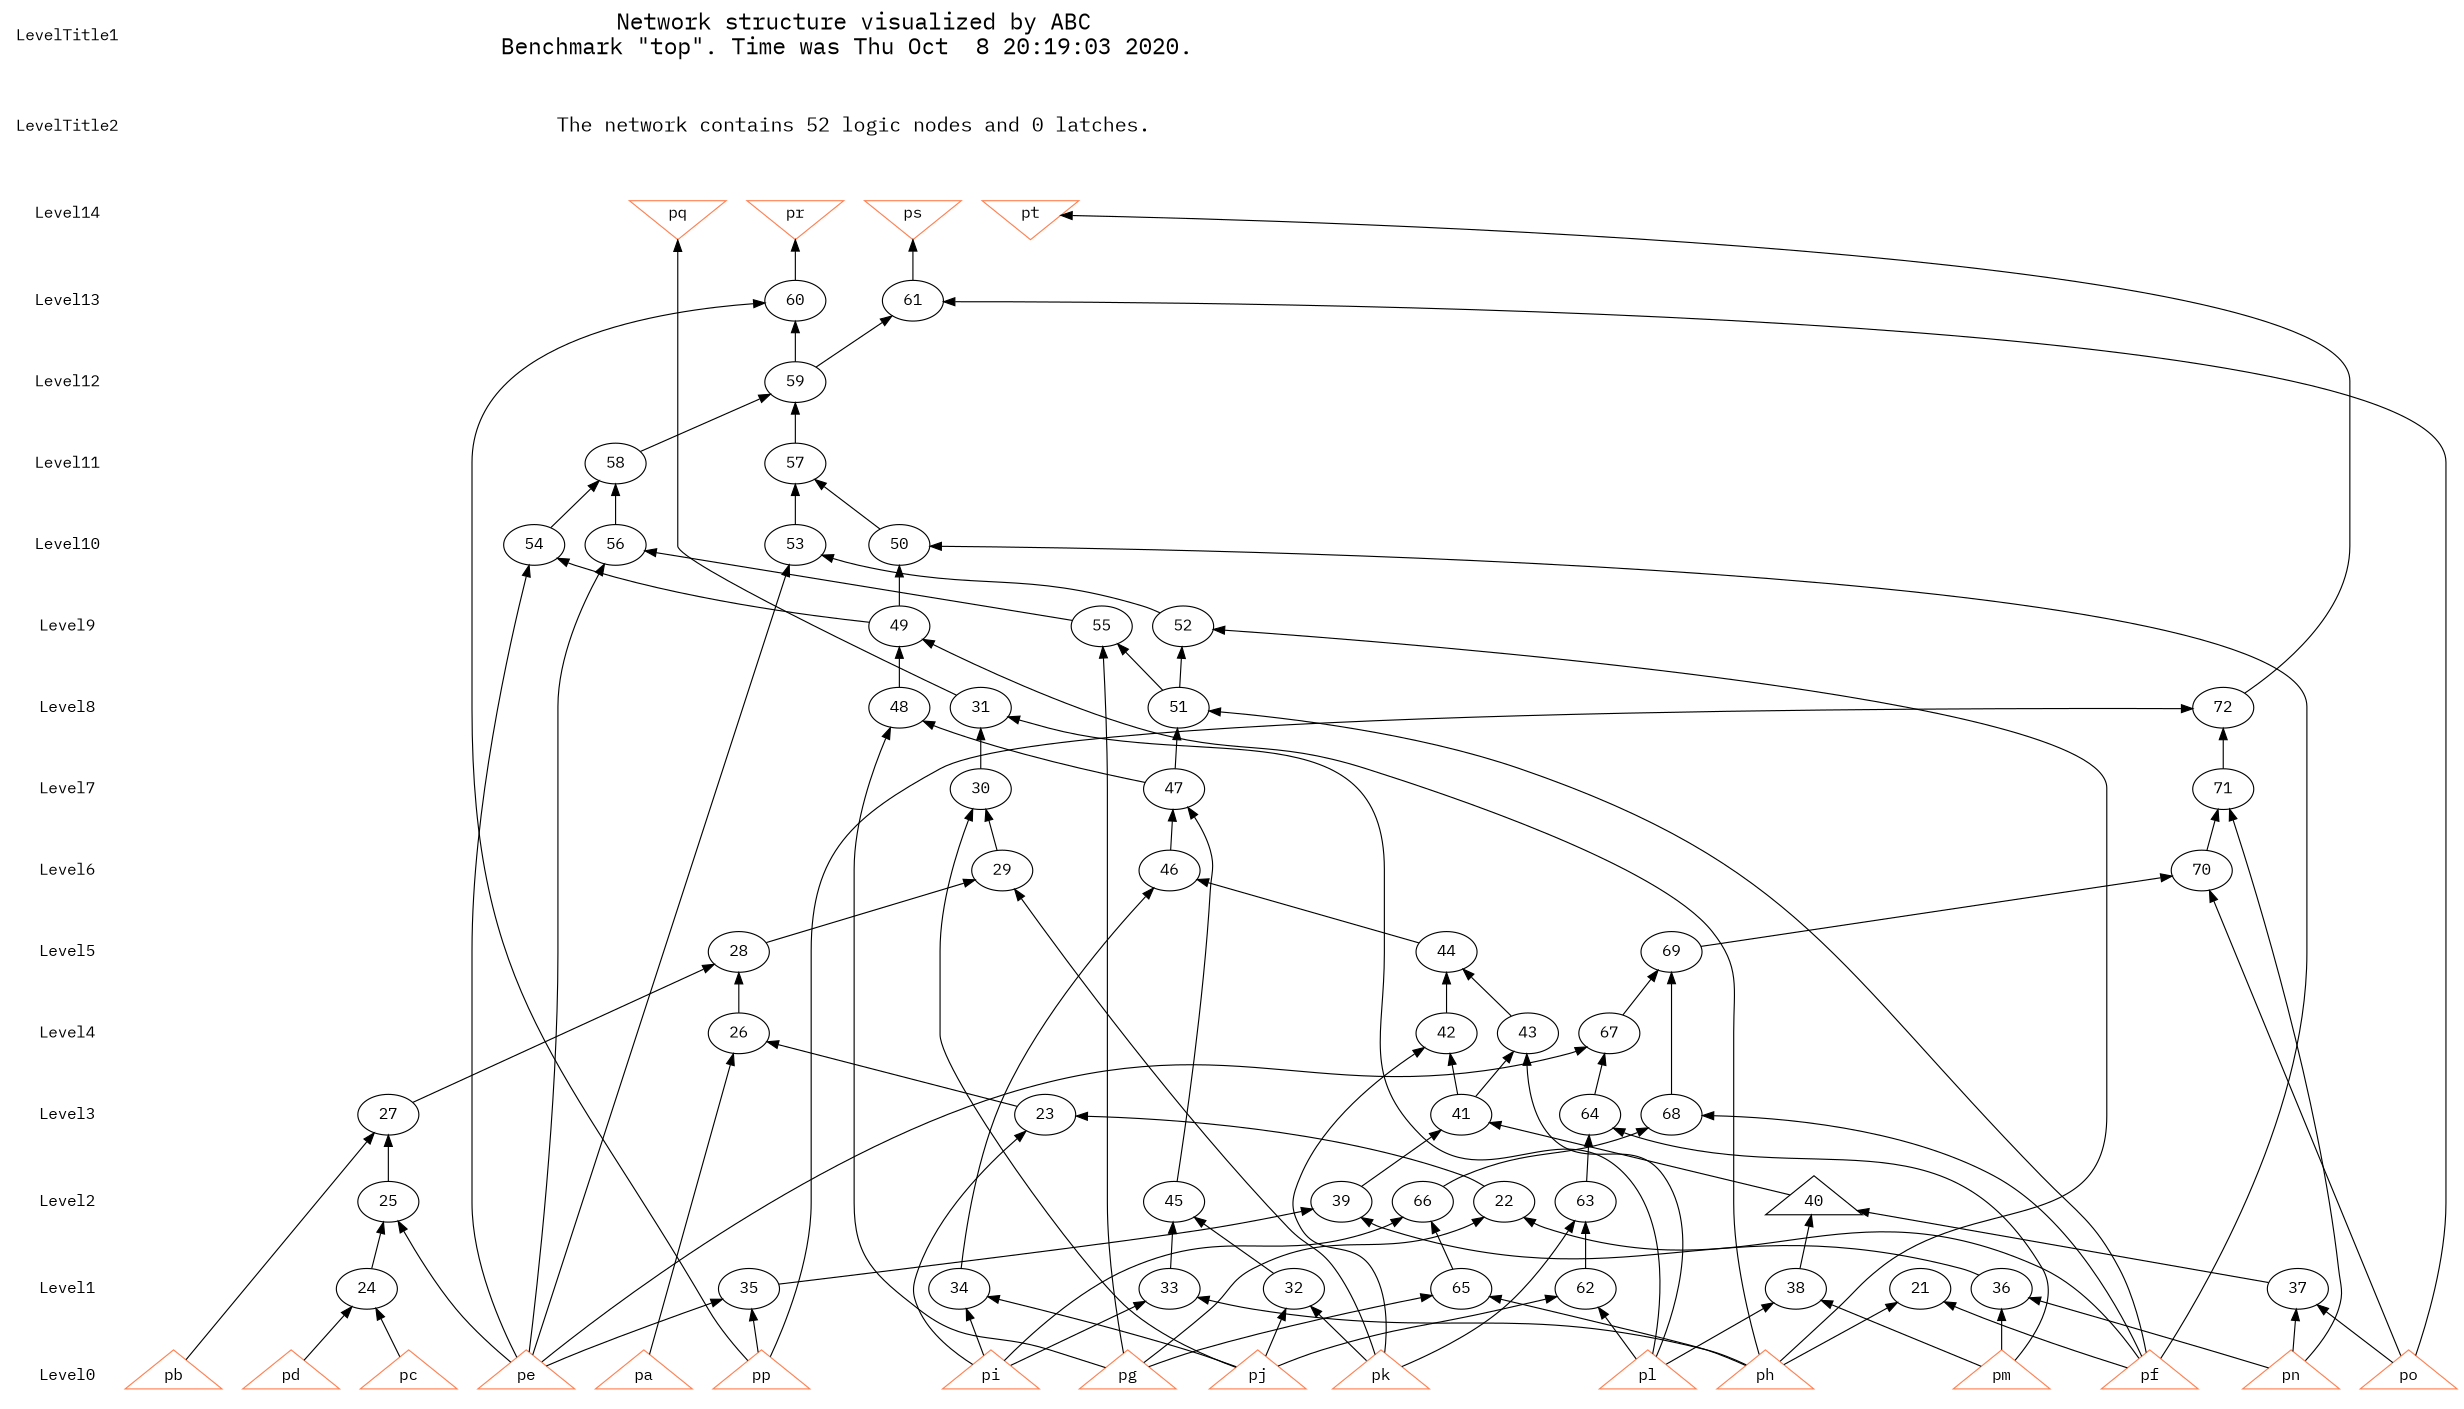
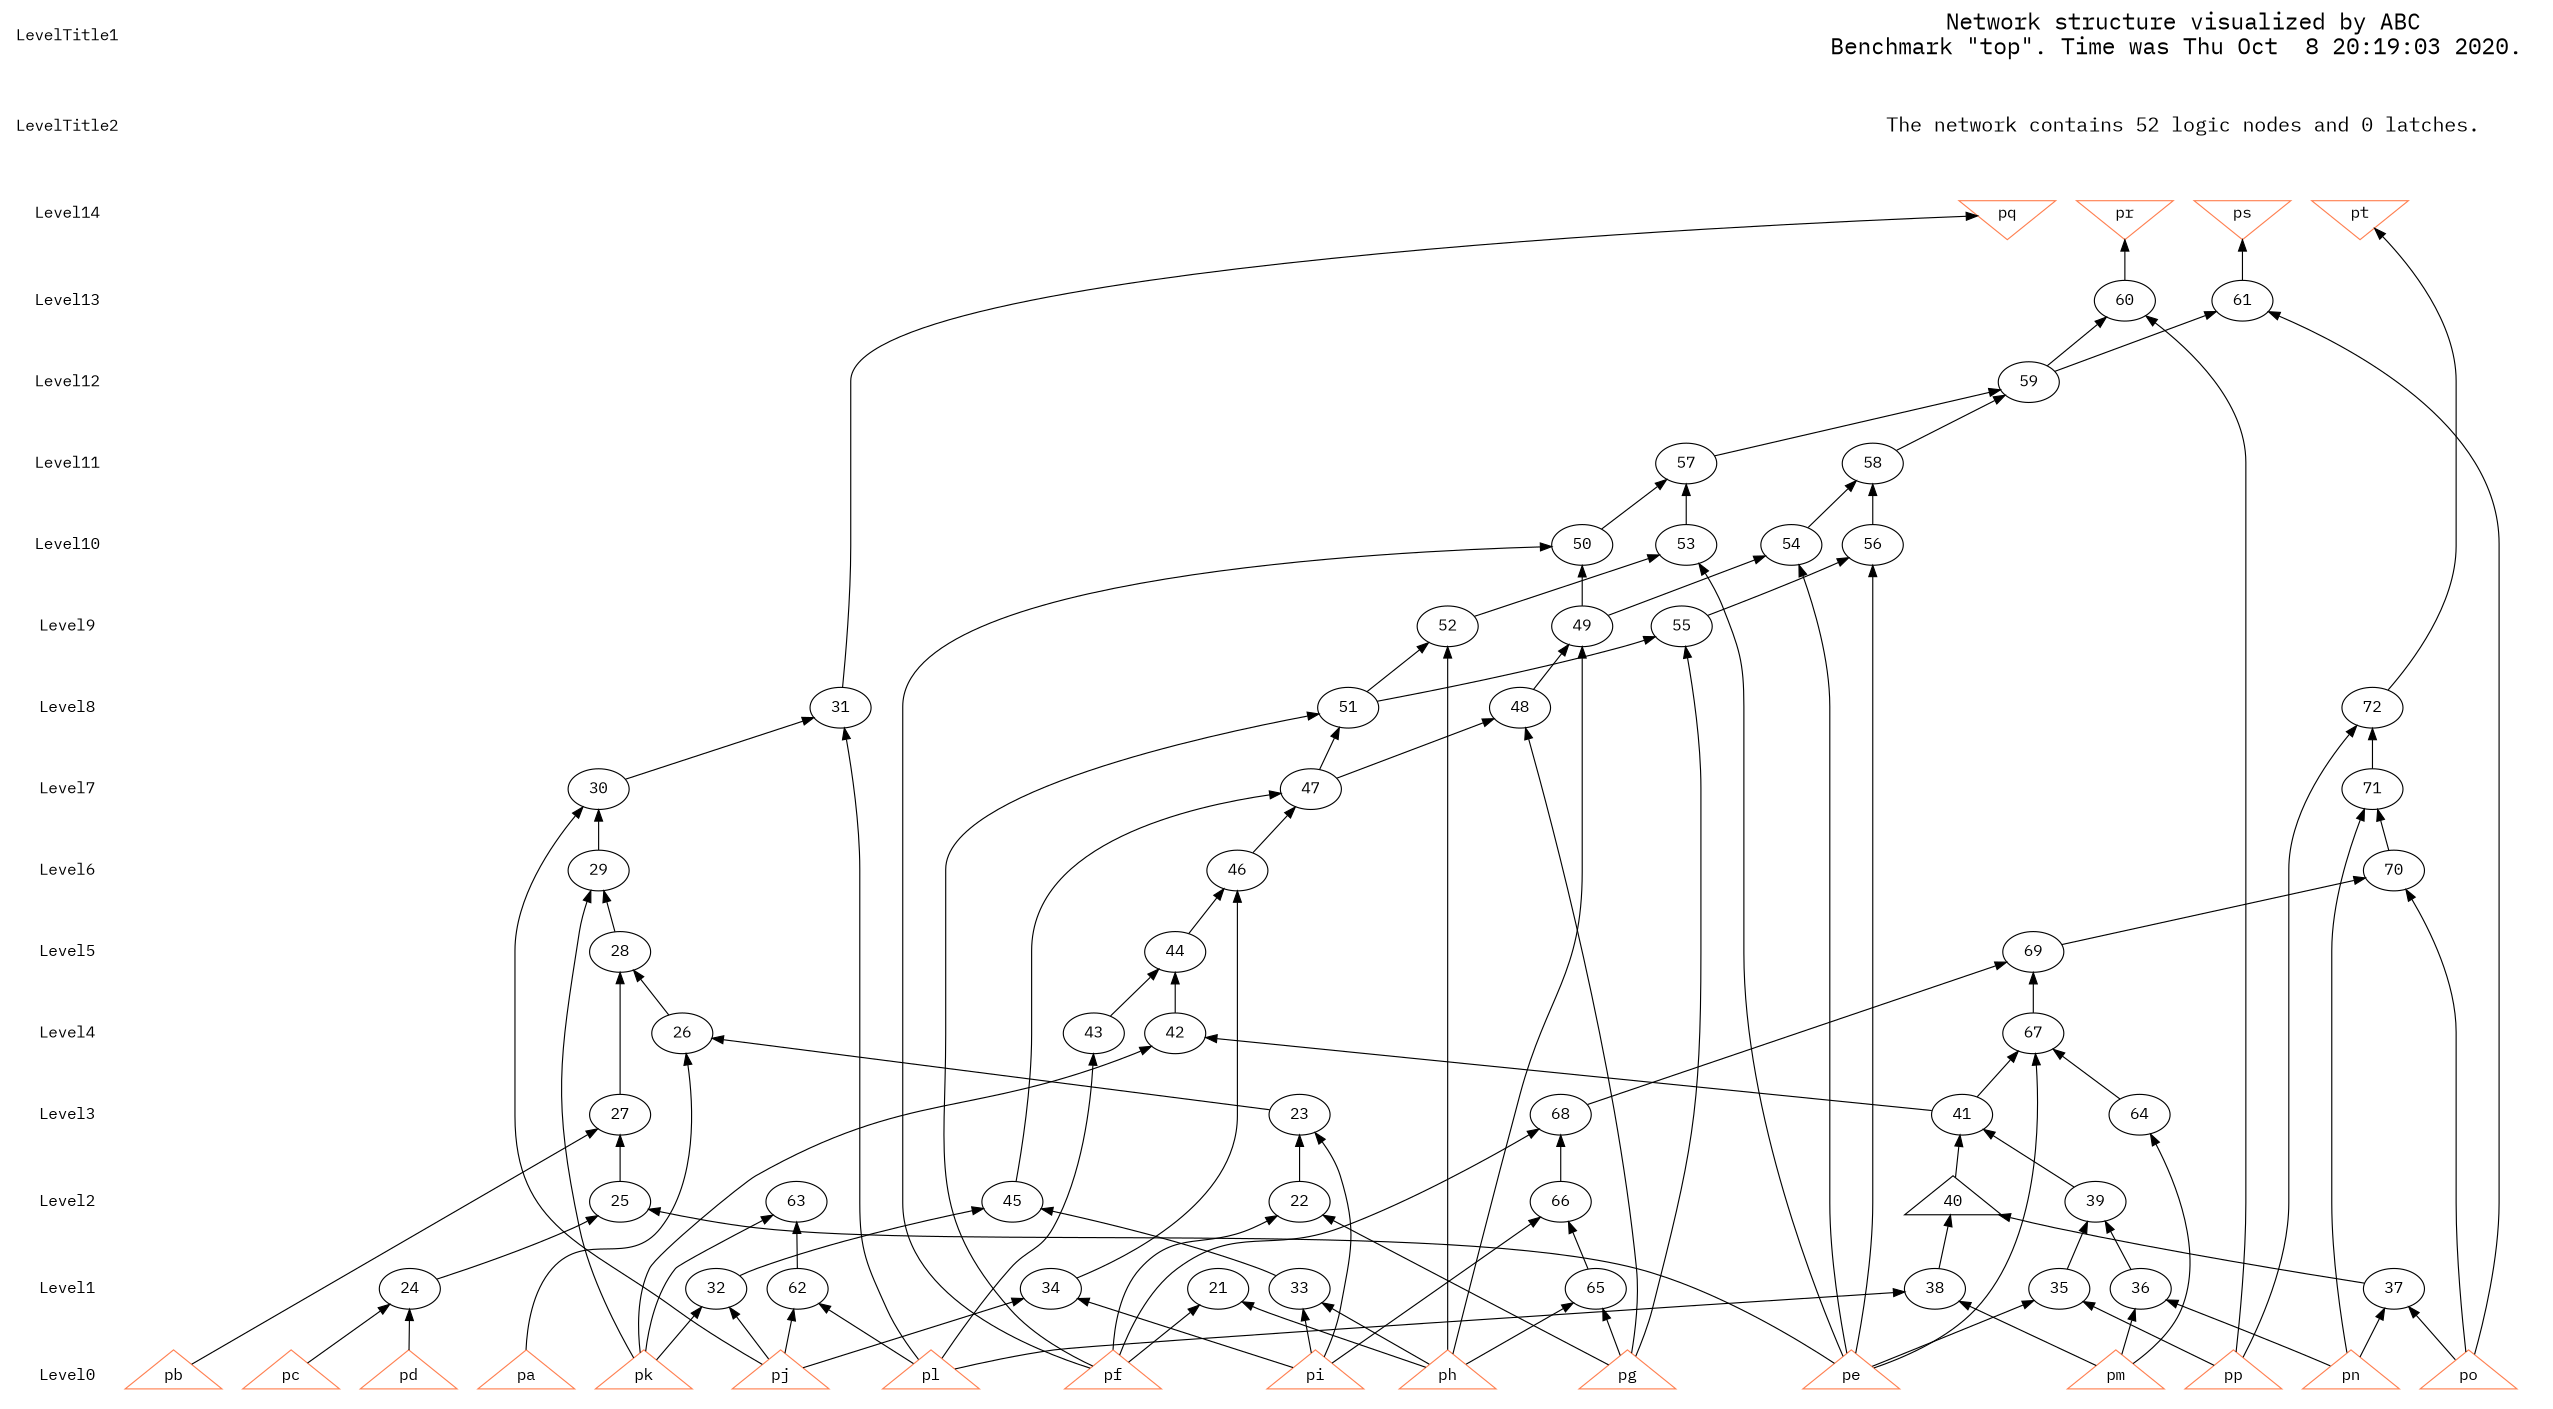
(1491, 1079) -> (1994, 1078)
(1588, 1164) -> none
